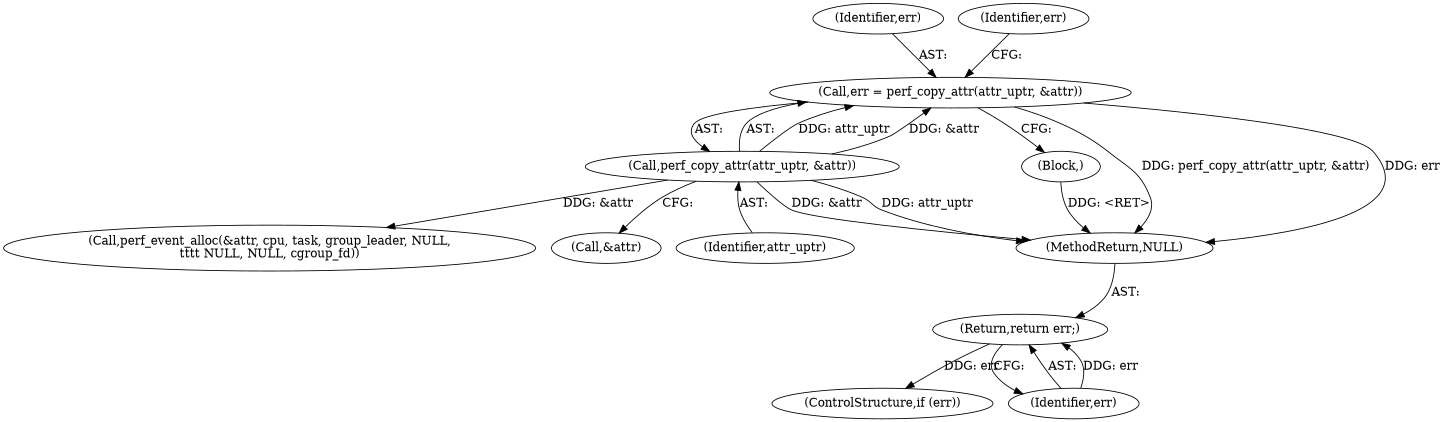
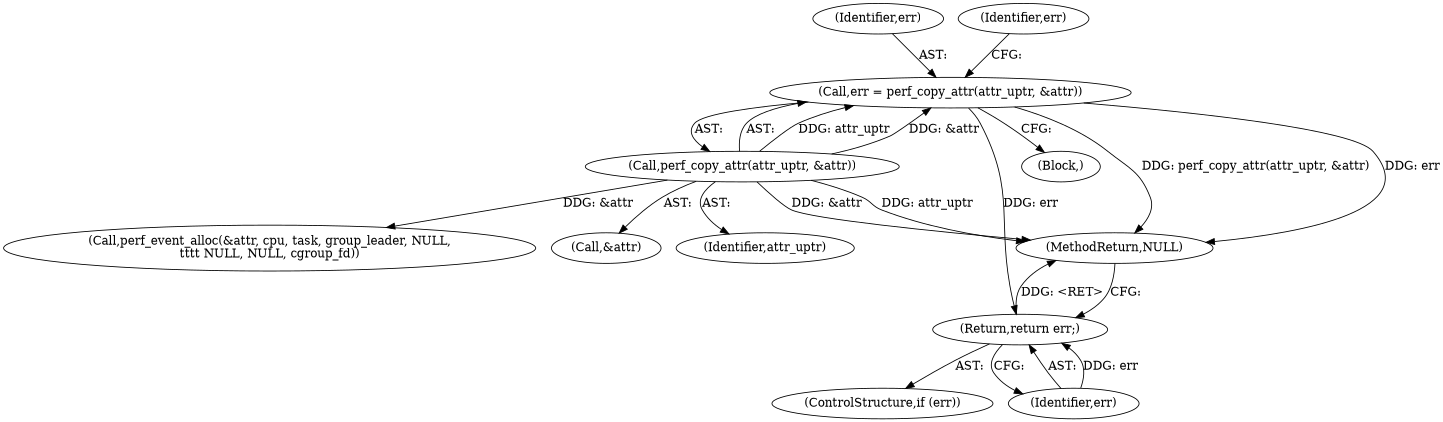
none -> (1003, 203)
(680, 204) -> (680, 204)
(1067, 208) -> (1023, 284)
(741, 213) -> (701, 207)
(1128, 293) -> (1128, 293)
(972, 367) -> (972, 367)
